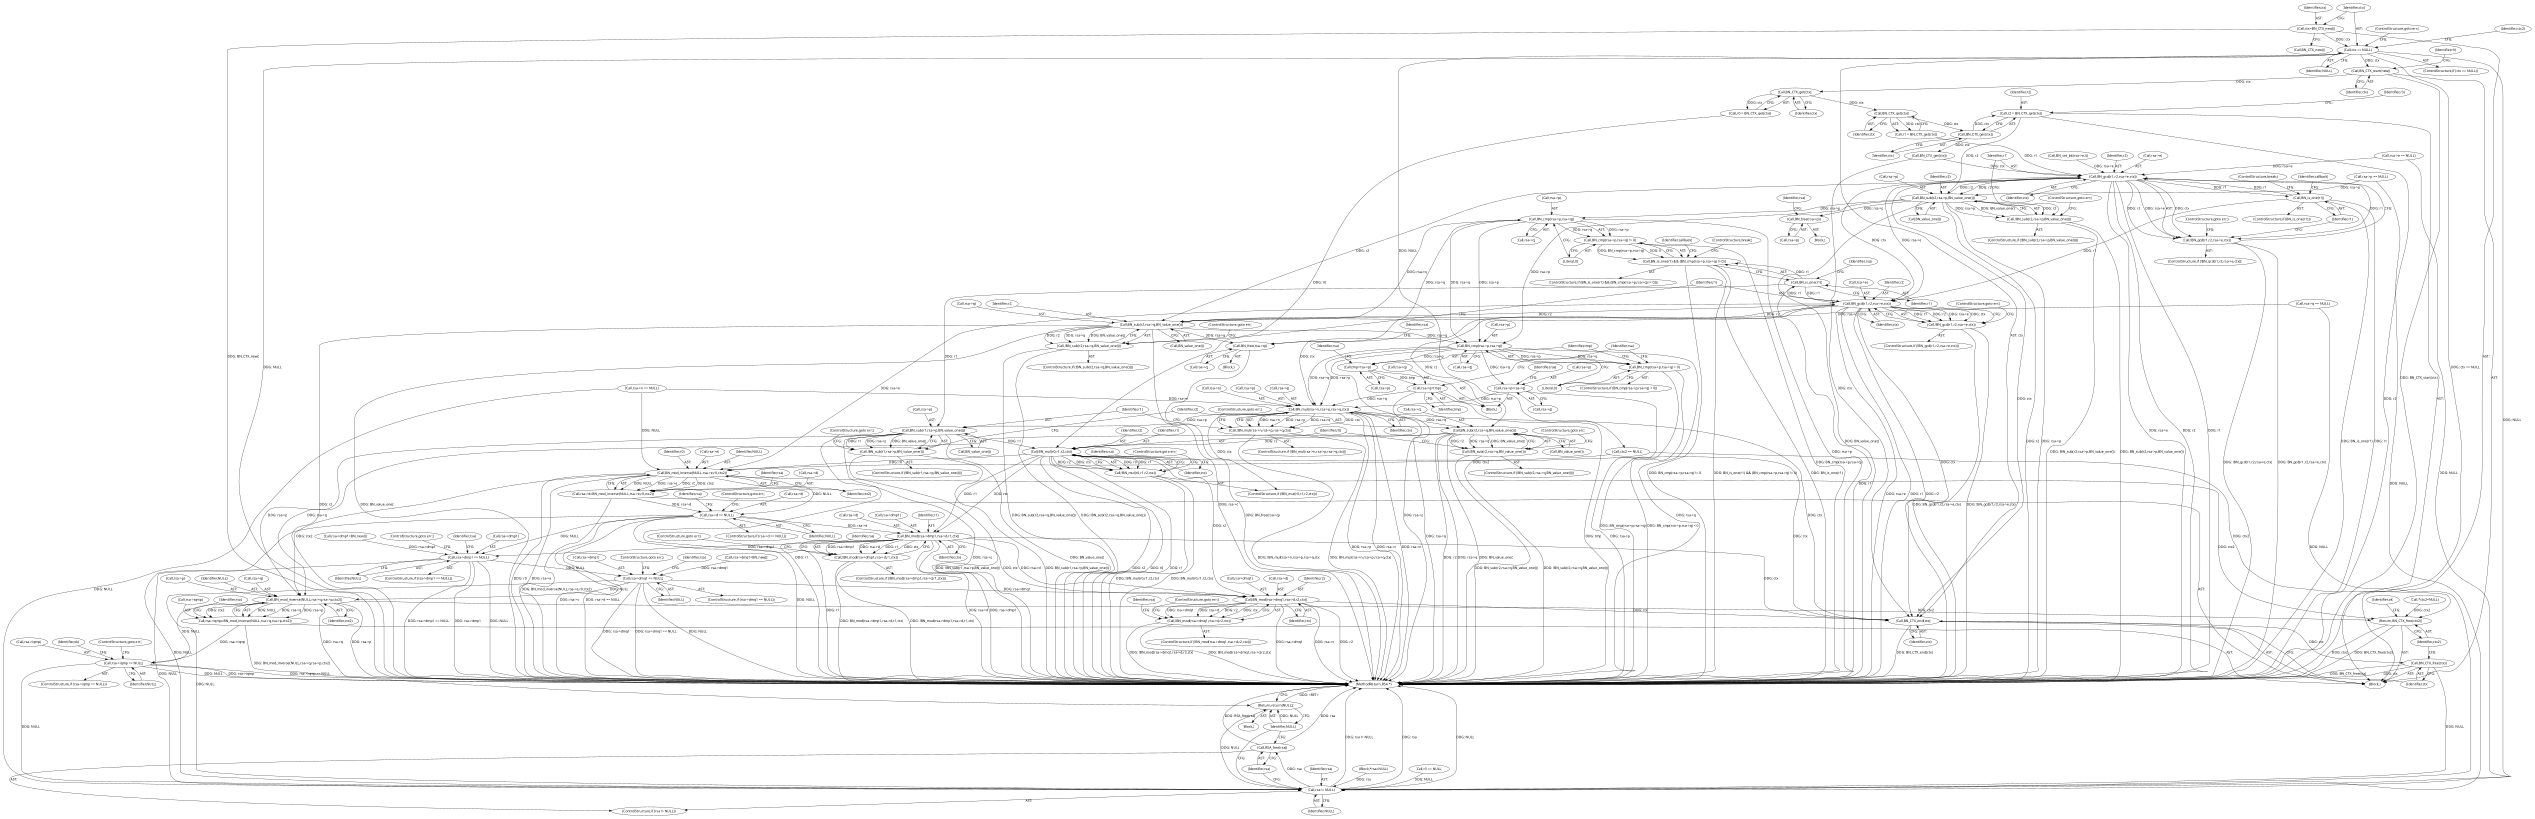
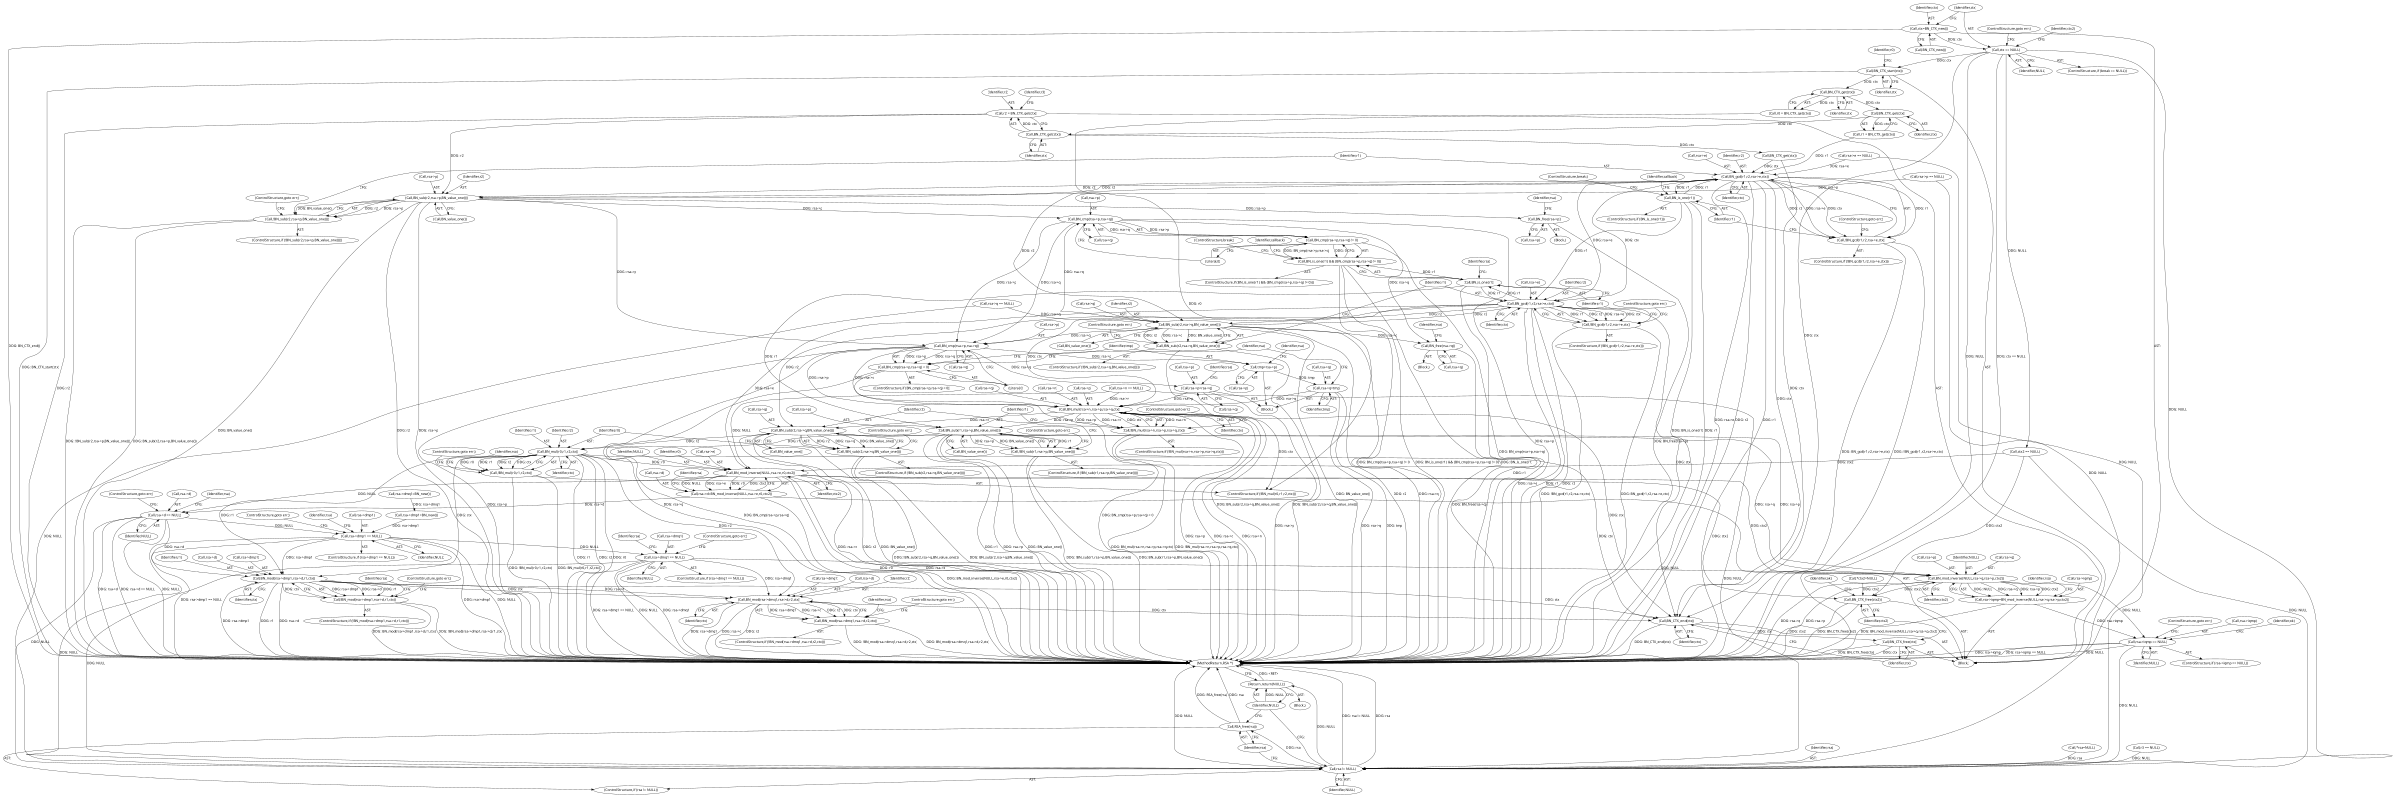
none -> (1930, 41)
(2371, 71) -> (1884, 71)
(2451, 71) -> (2097, 71)
(2068, 156) -> none
(1353, 209) -> (1107, 128)
(2017, 336) -> (1811, 336)
(244, 357) -> (24, 346)
(756, 536) -> none
(728, 546) -> (301, 546)
none -> (1628, 561)
(696, 568) -> (412, 504)
(2401, 621) -> (1863, 600)
(728, 696) -> (1631, 661)
(1374, 769) -> (2082, 748)
(1947, 785) -> (2140, 761)
